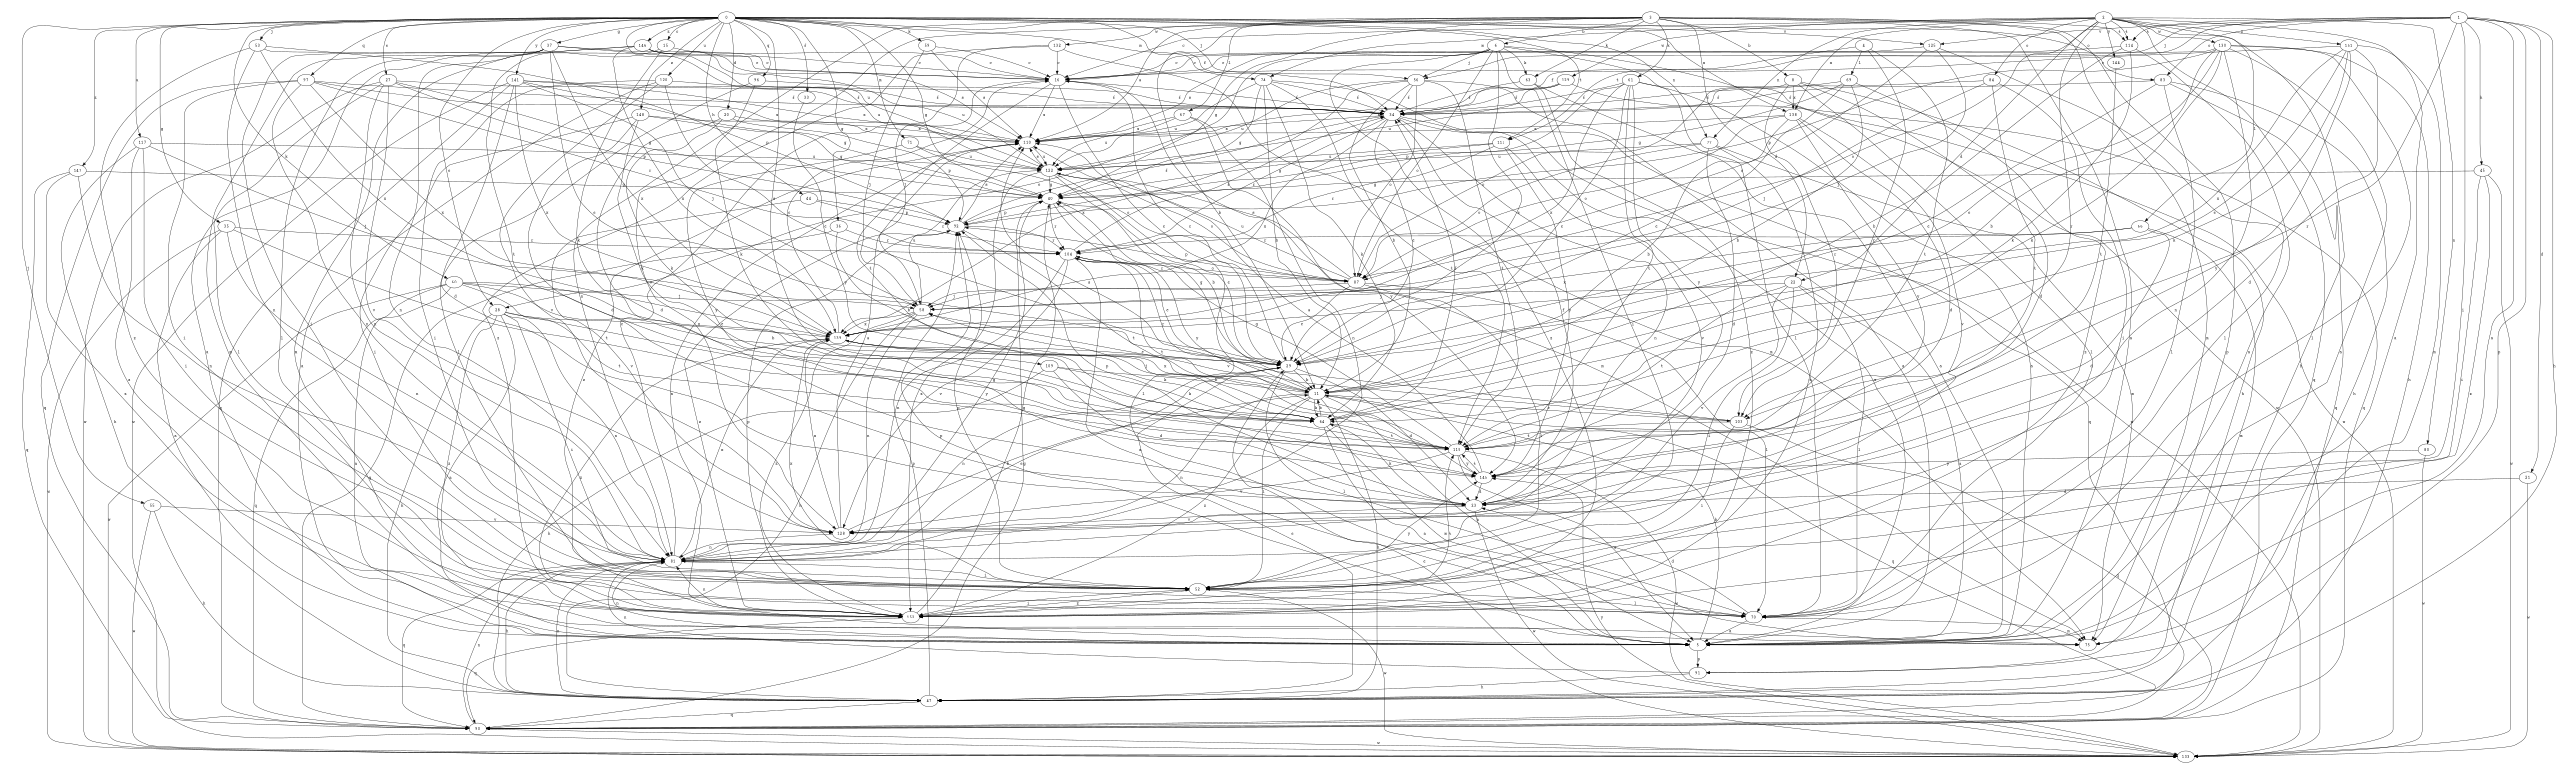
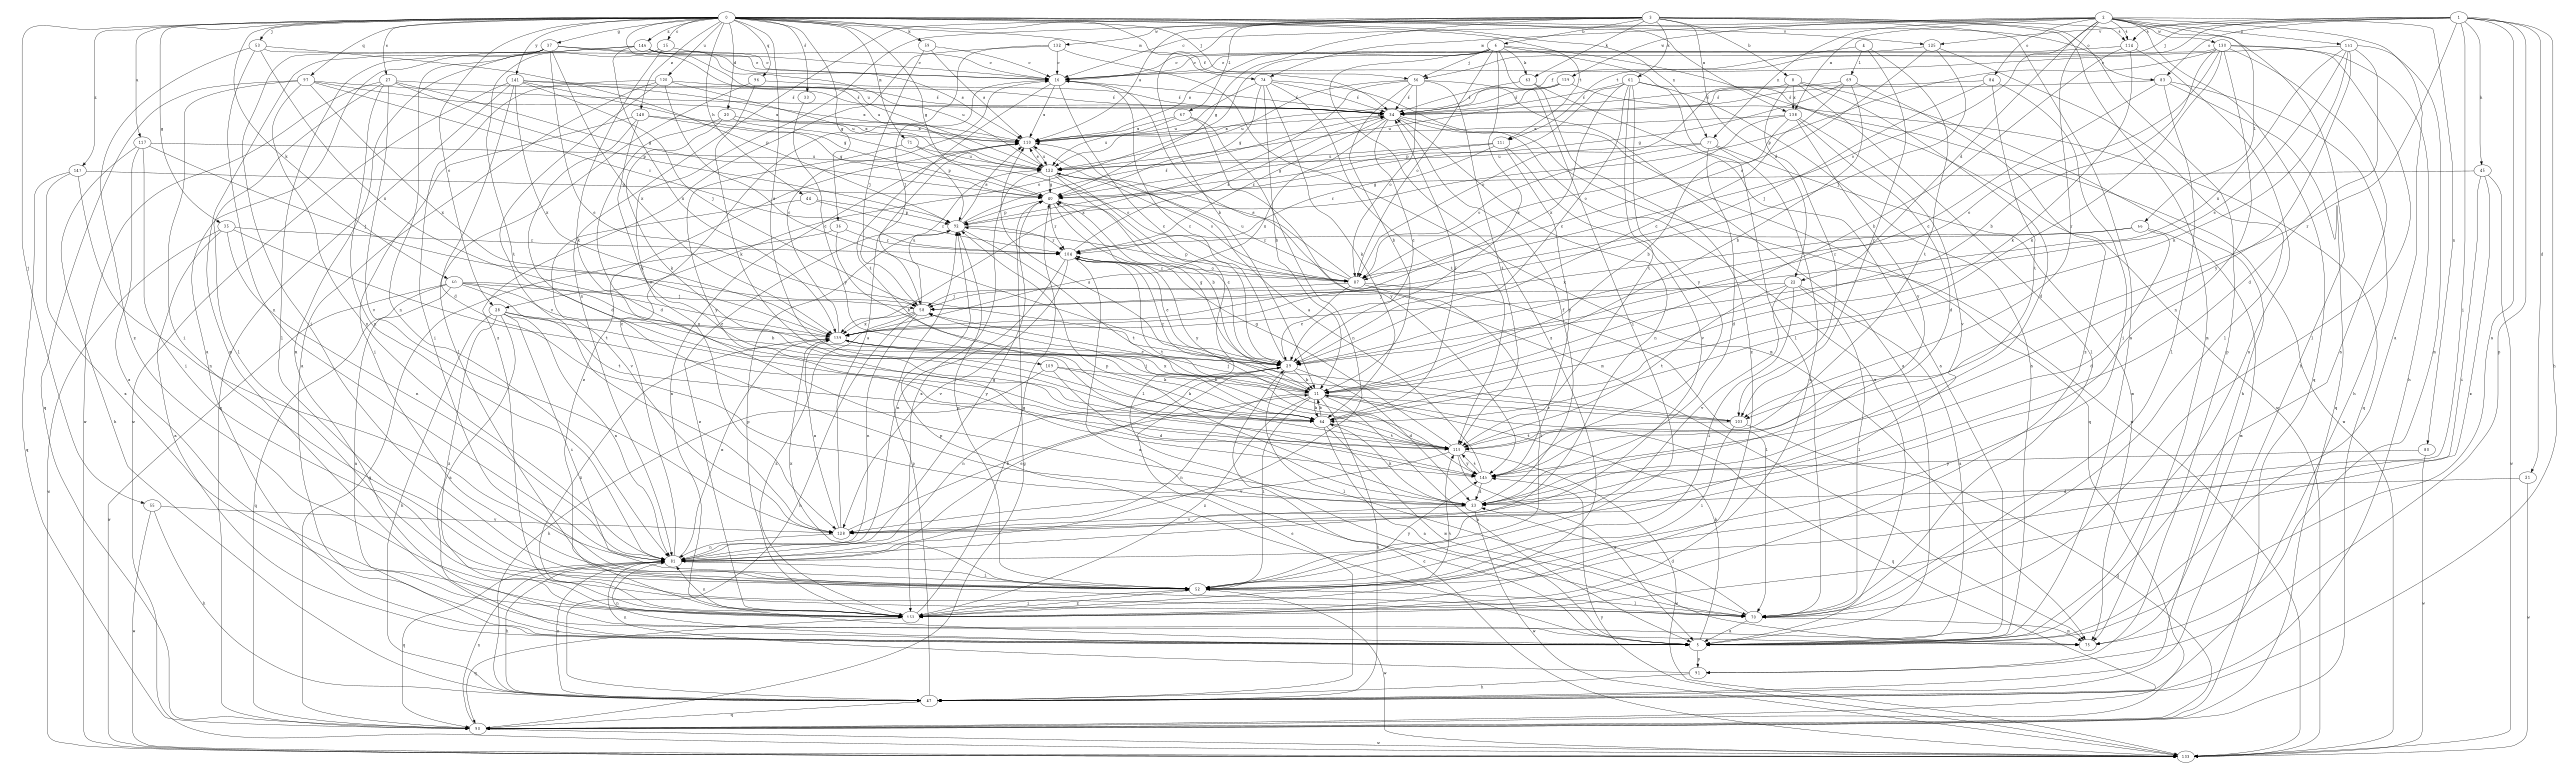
(2116, 63) -> none
none -> (847, 128)
(1229, 366) -> (1229, 366)
